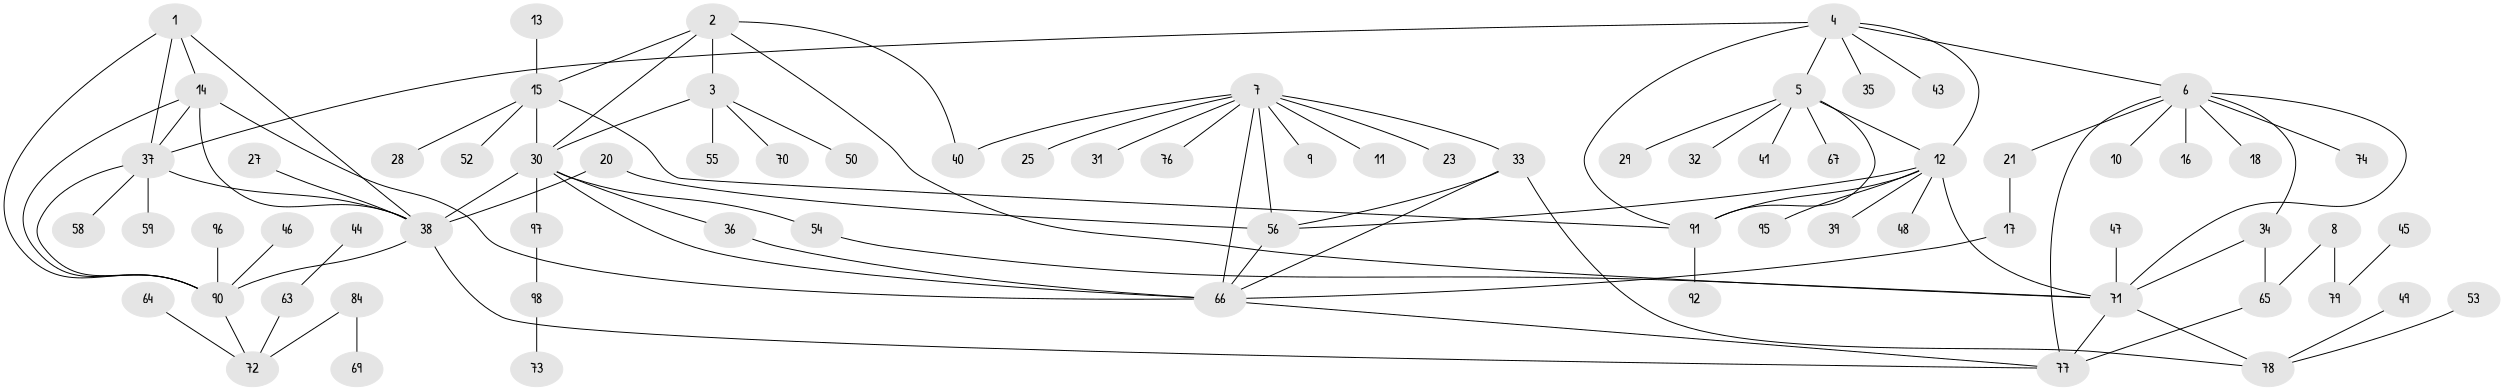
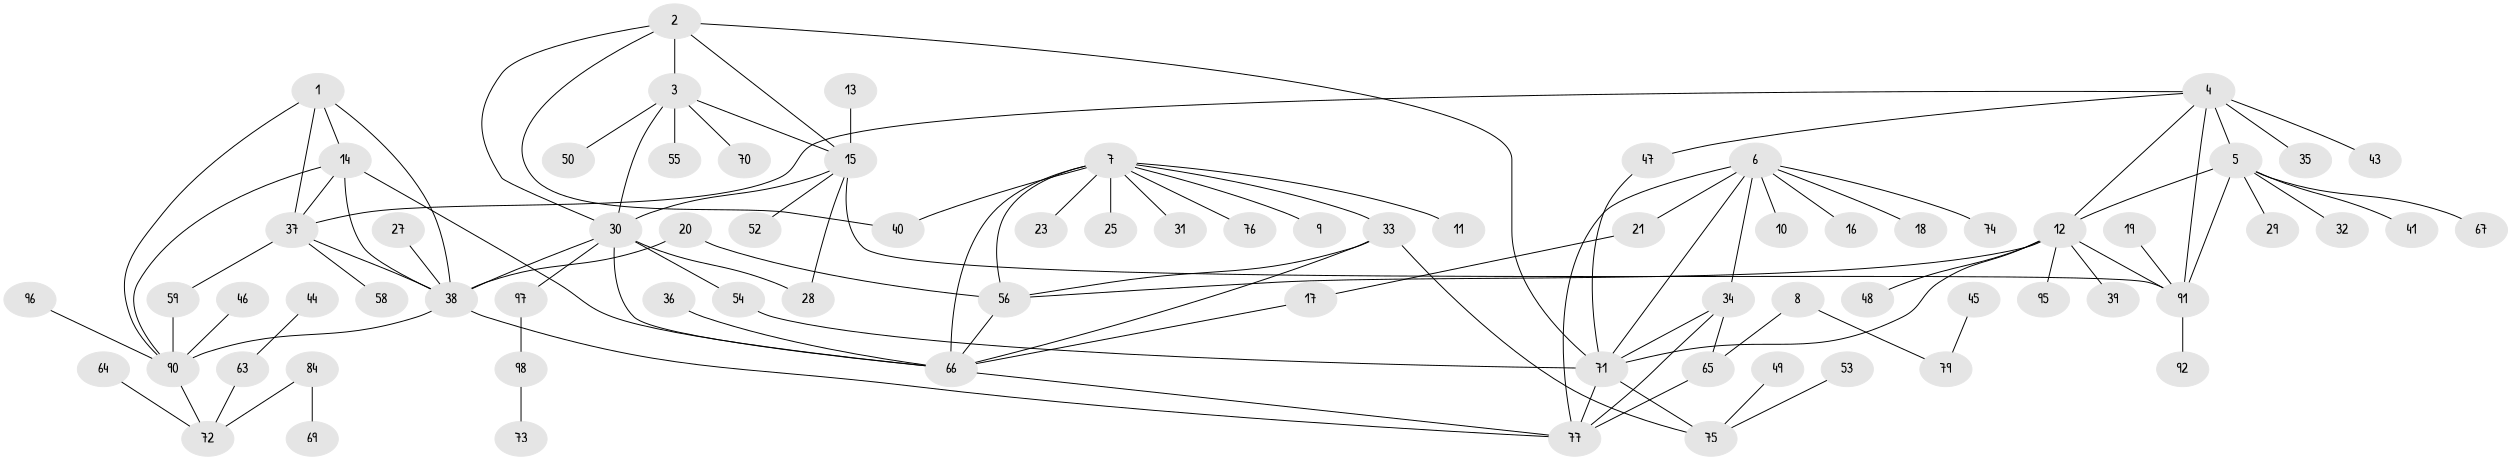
(2010, 56) -> (1927, 116)
none -> (763, 126)
(631, 199) -> (712, 265)
none -> (2130, 230)
(55, 259) -> (173, 335)
(2268, 369) -> (1711, 439)
none -> (1653, 371)
